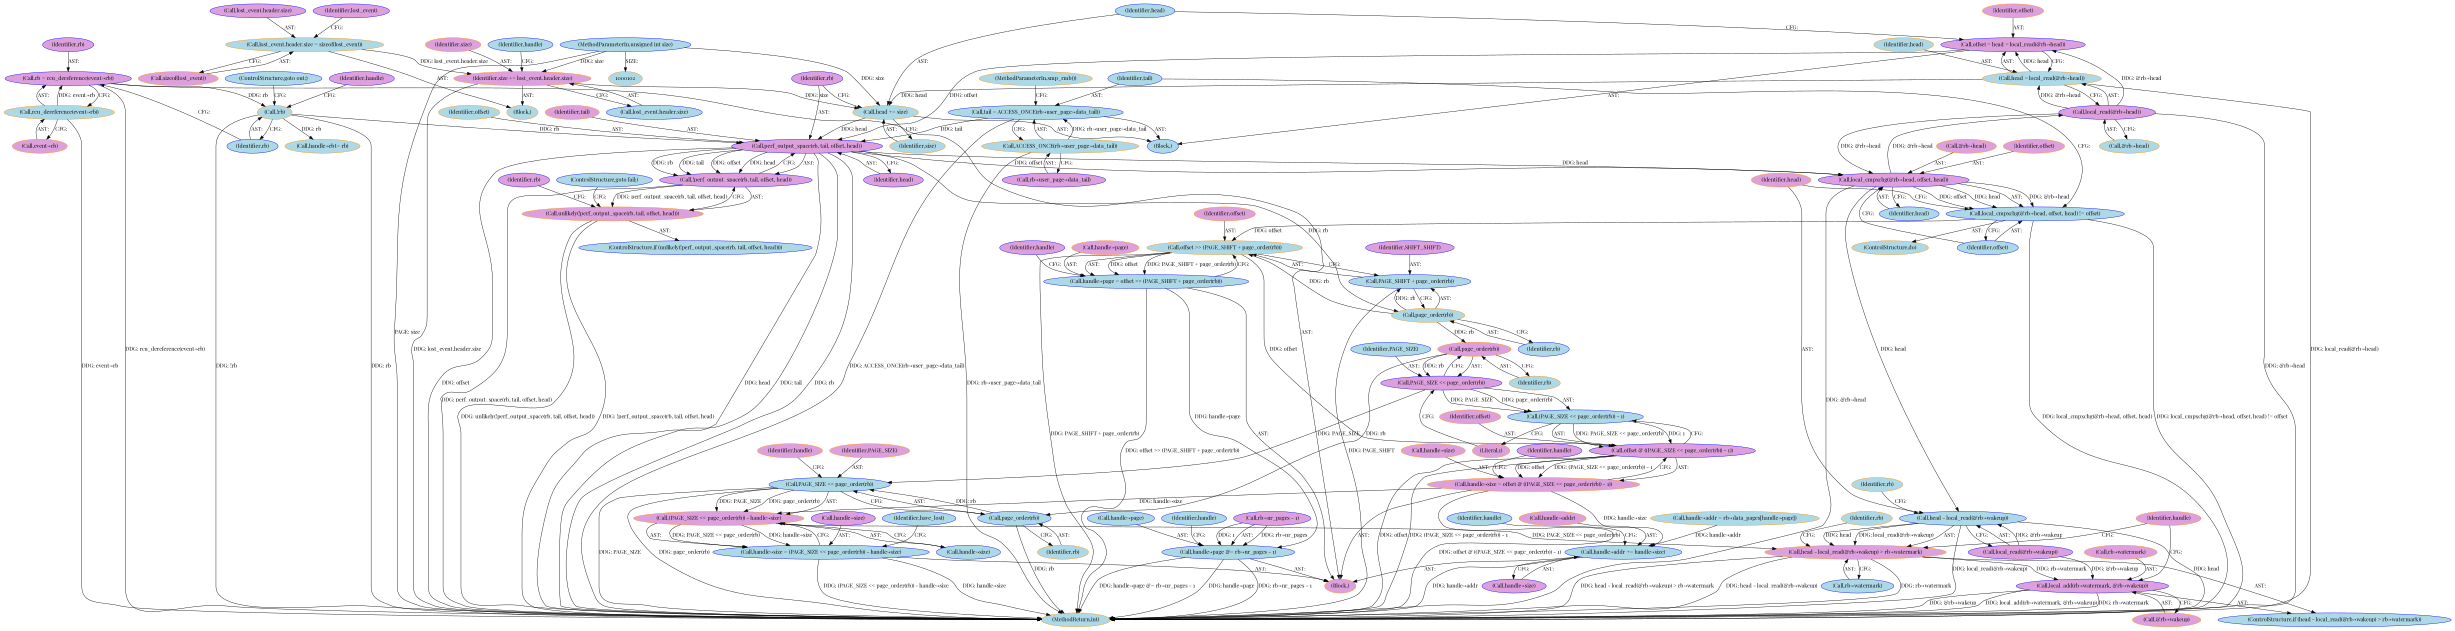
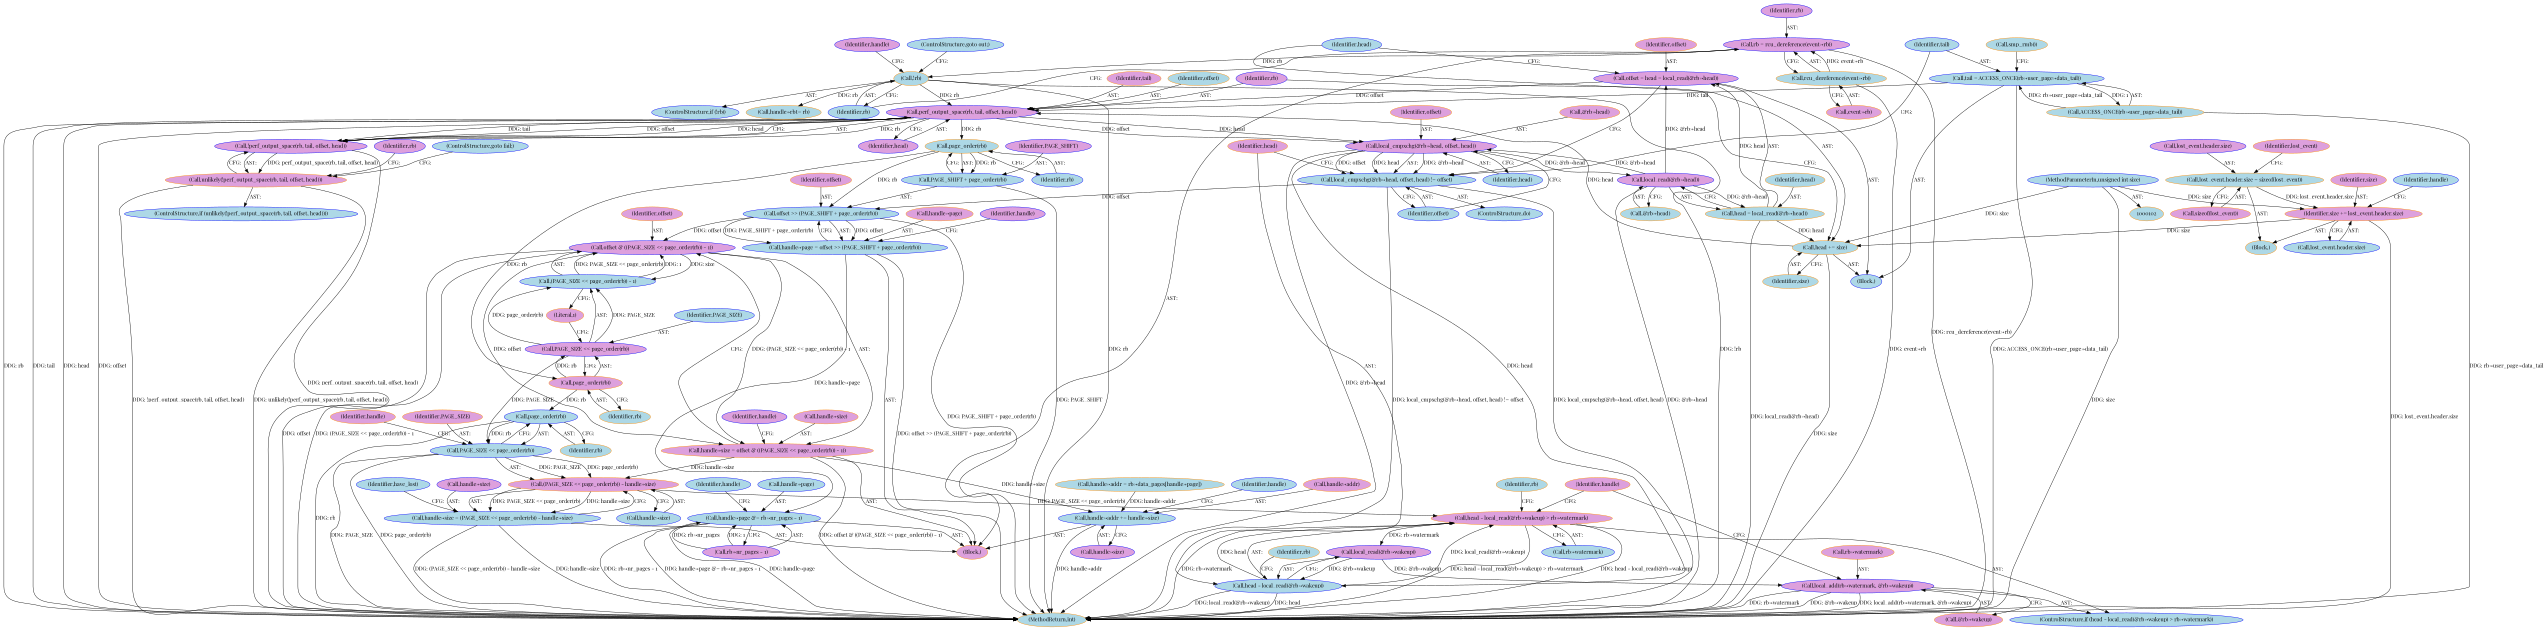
(351, 11) -> (2291, 146)
(2050, 58) -> (1559, 149)
(633, 62) -> (2138, 197)
(1036, 79) -> (2017, 45)
none -> (695, 112)
(1020, 129) -> (2120, 95)
(1054, 180) -> none
(1225, 248) -> (821, 214)
(1410, 248) -> (1048, 146)
(1890, 248) -> (1504, 214)
(1316, 264) -> none
(407, 332) -> (2103, 400)
(1698, 434) -> (703, 265)
none -> (748, 533)
(1997, 563) -> (1396, 530)
none -> (1742, 588)
